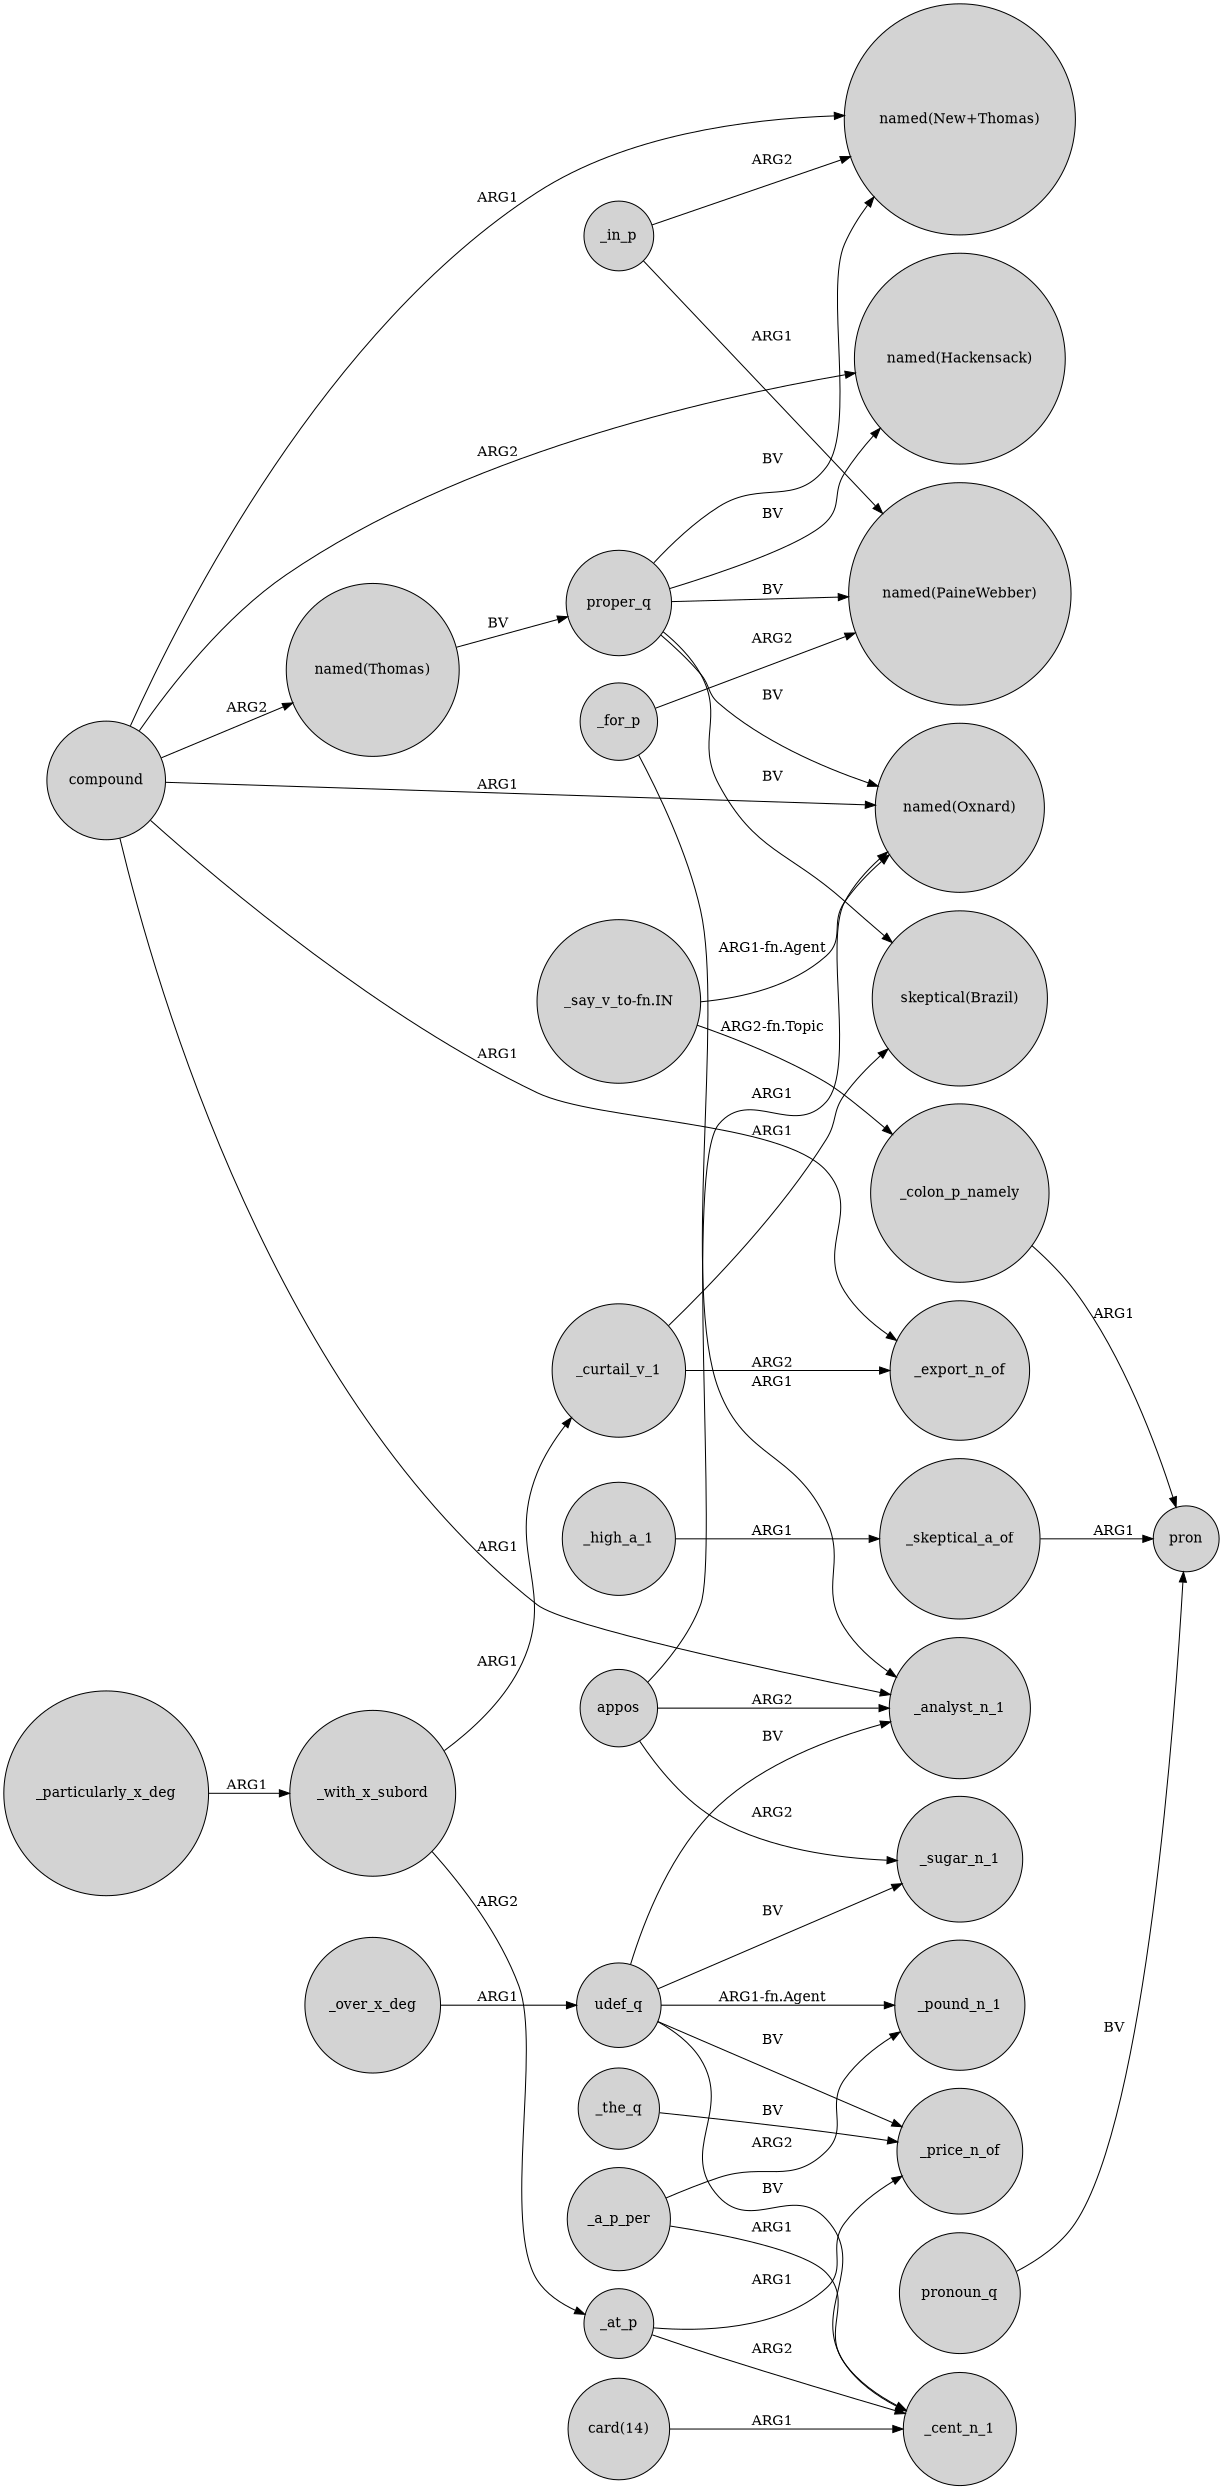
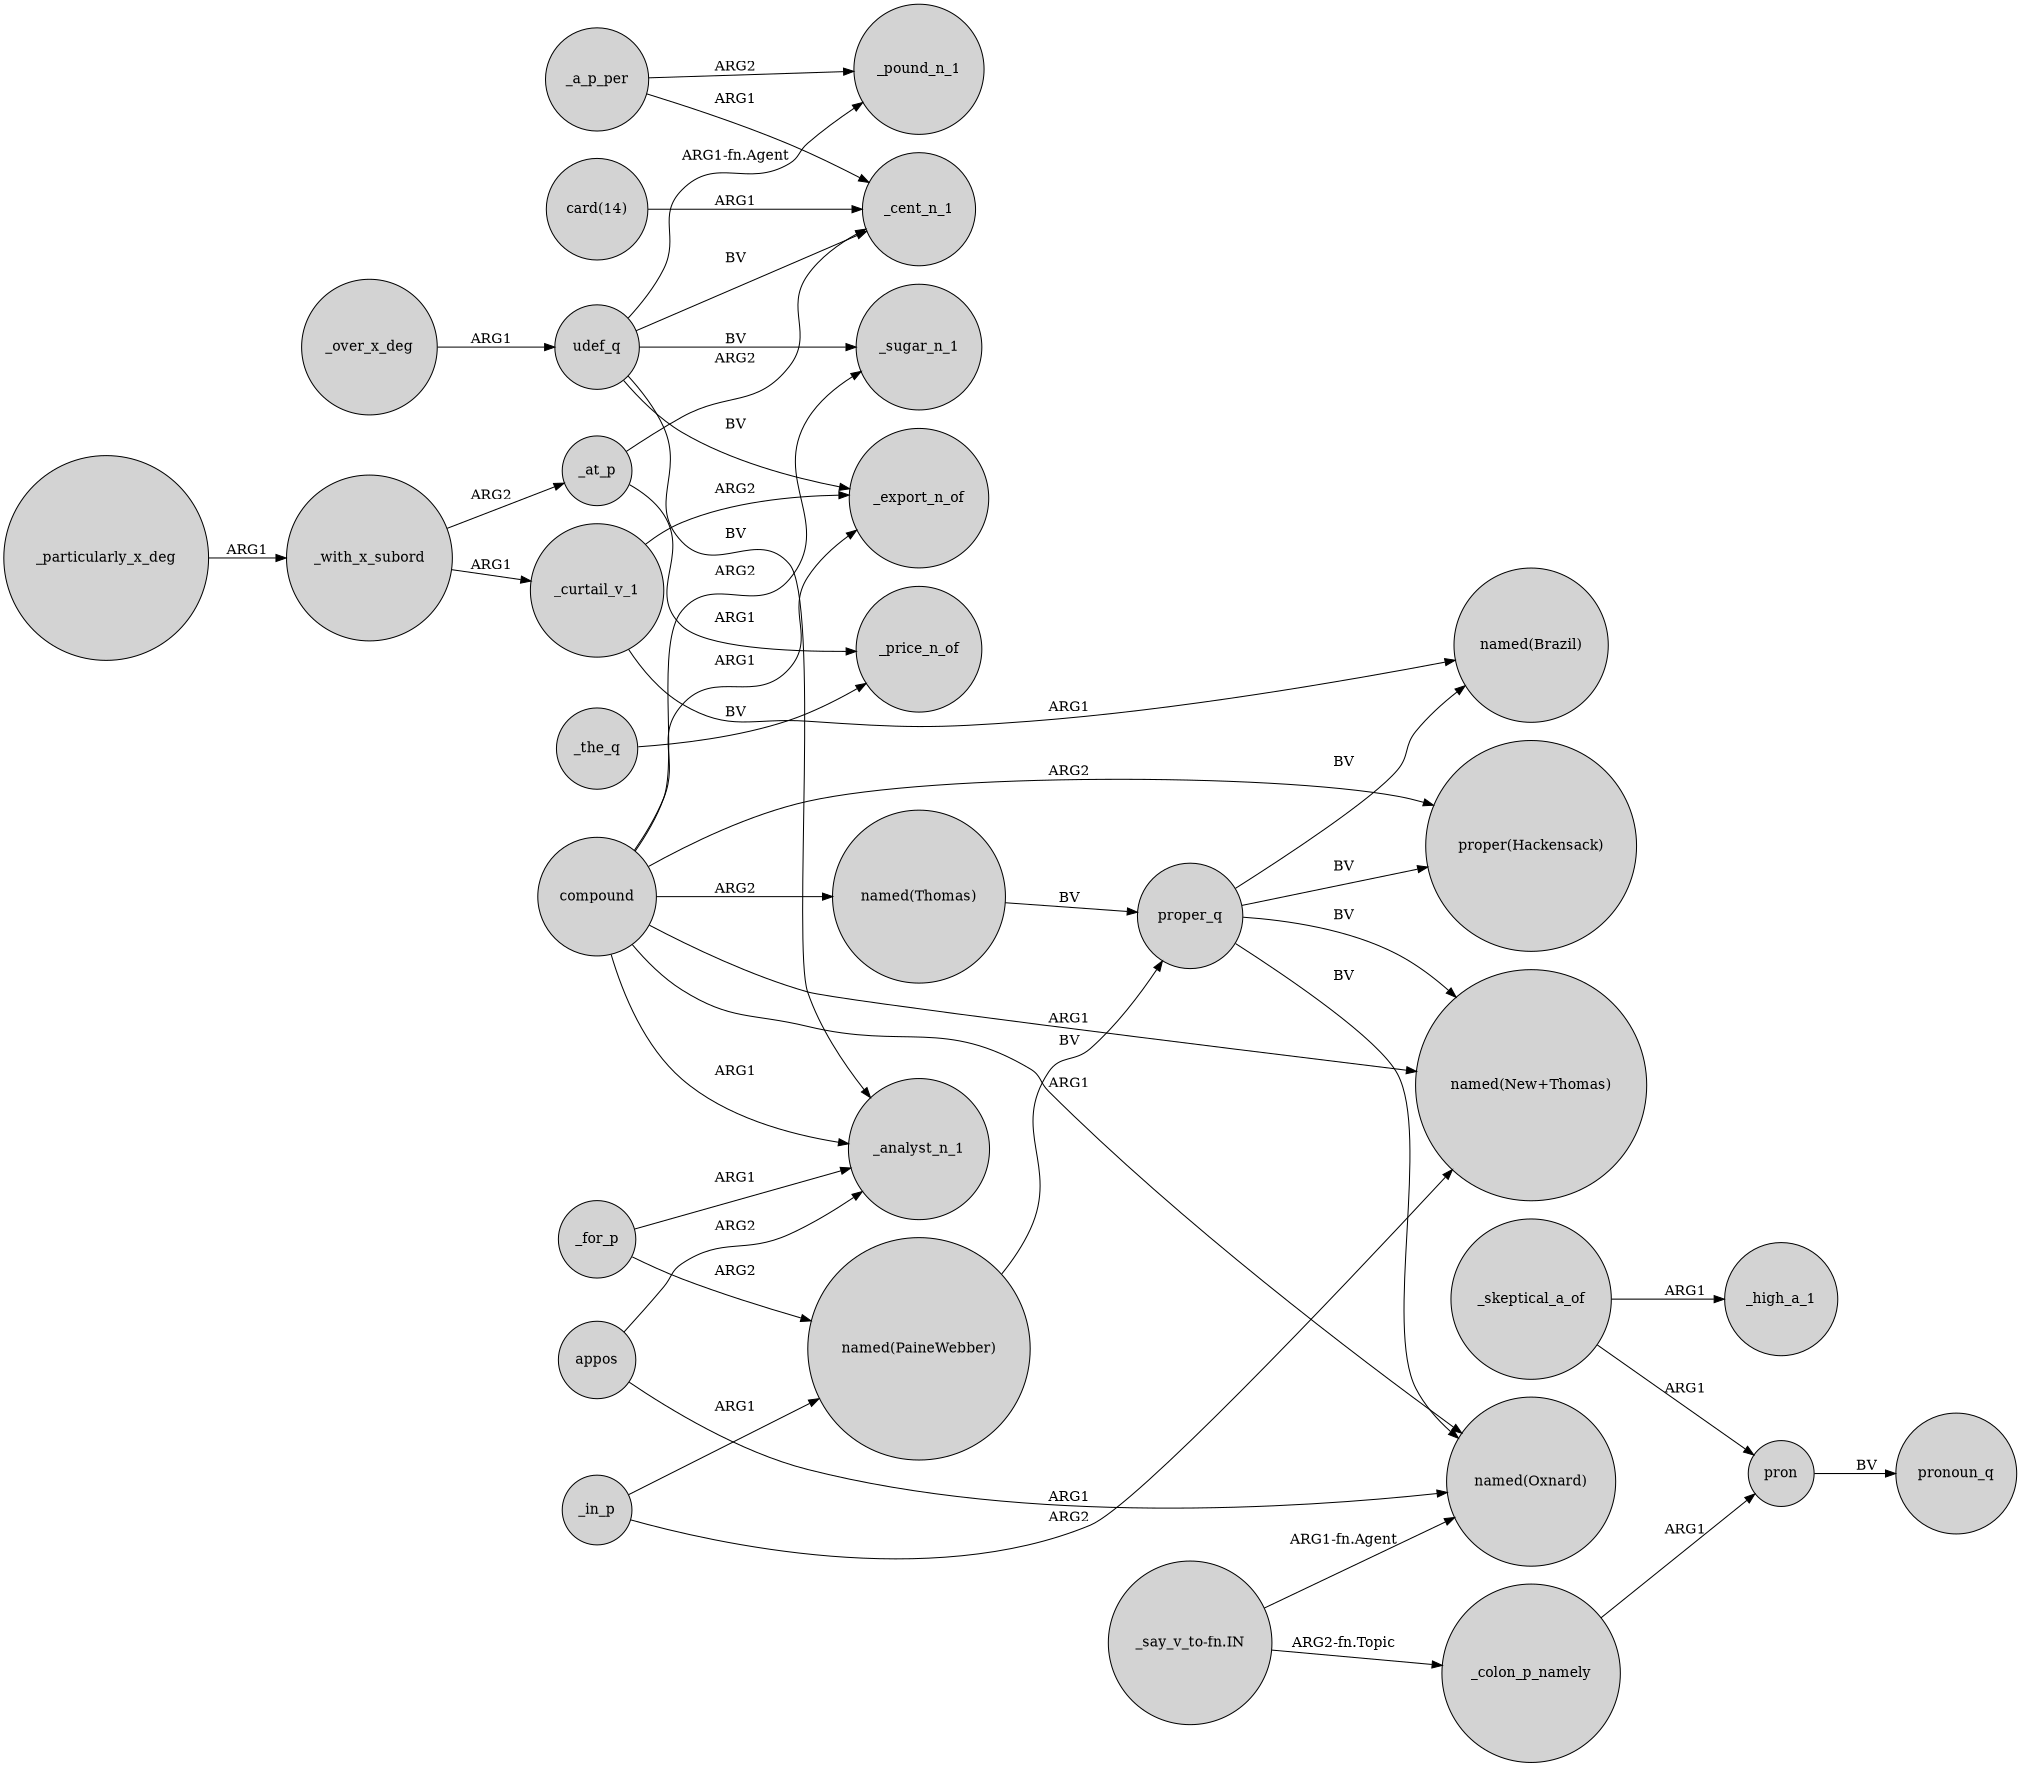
(960, 359) -> (1531, 846)
(755, 599) -> (1036, 1101)
(960, 998) -> (1531, 645)
(772, 1539) -> (1663, 1299)
(746, 1833) -> (725, 594)
(1148, 1945) -> (1850, 1474)
(775, 2072) -> (722, 452)
